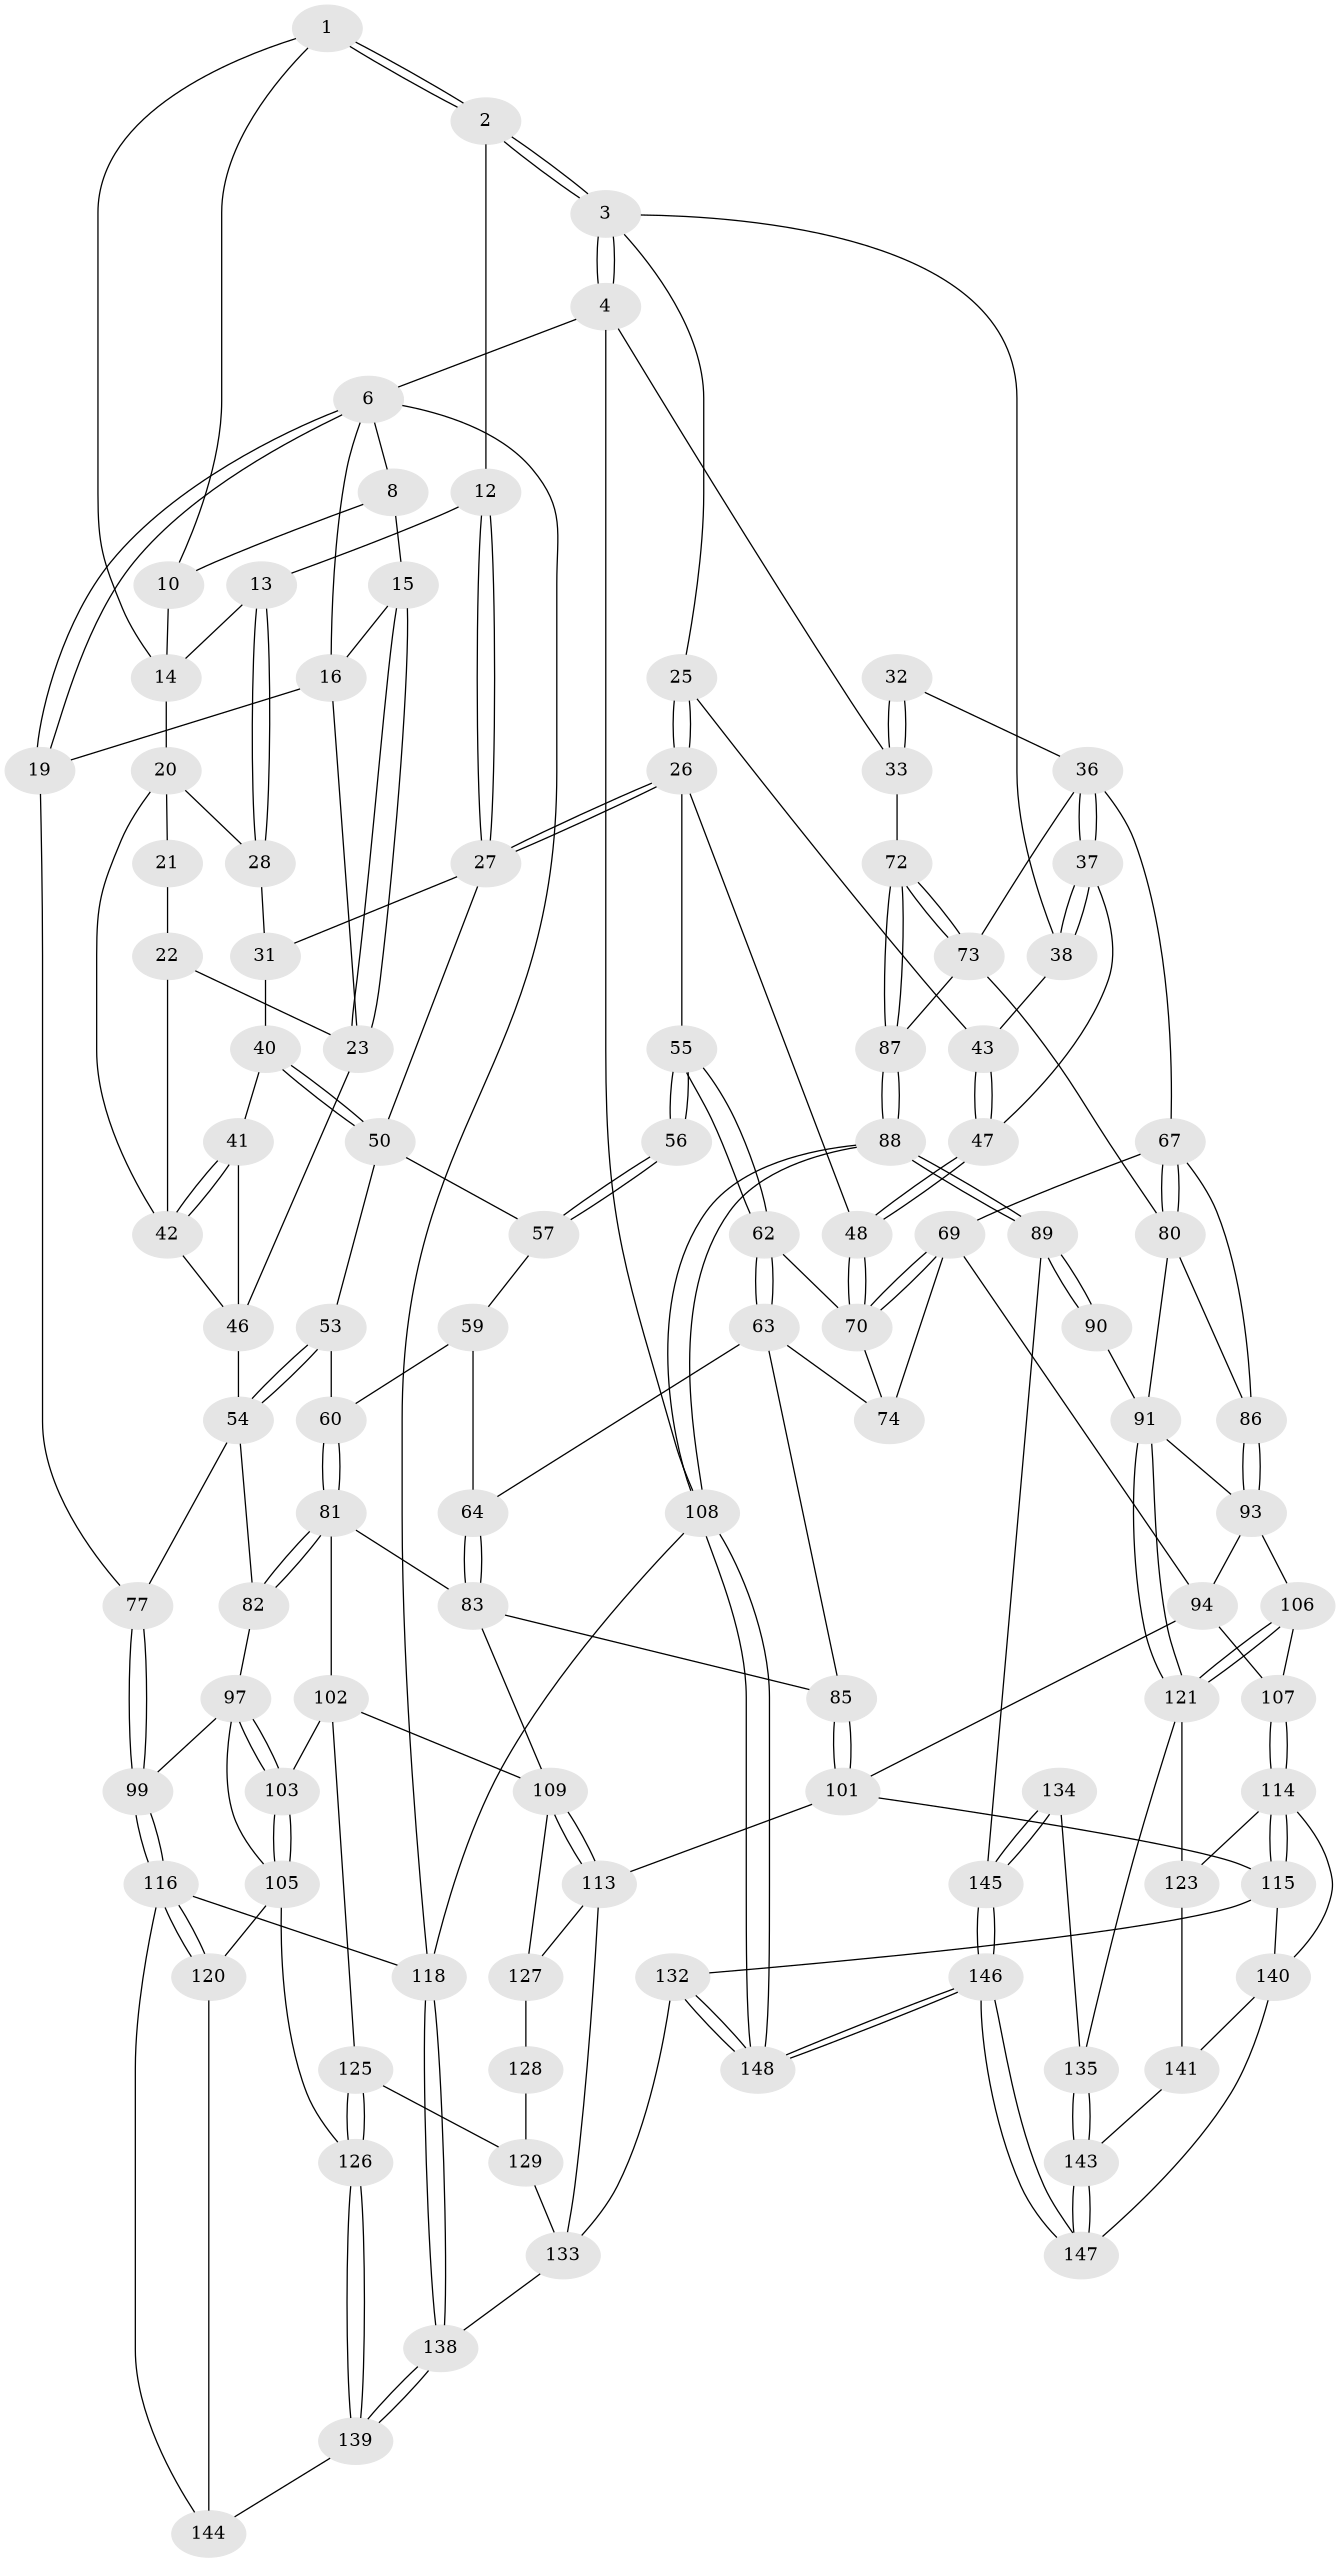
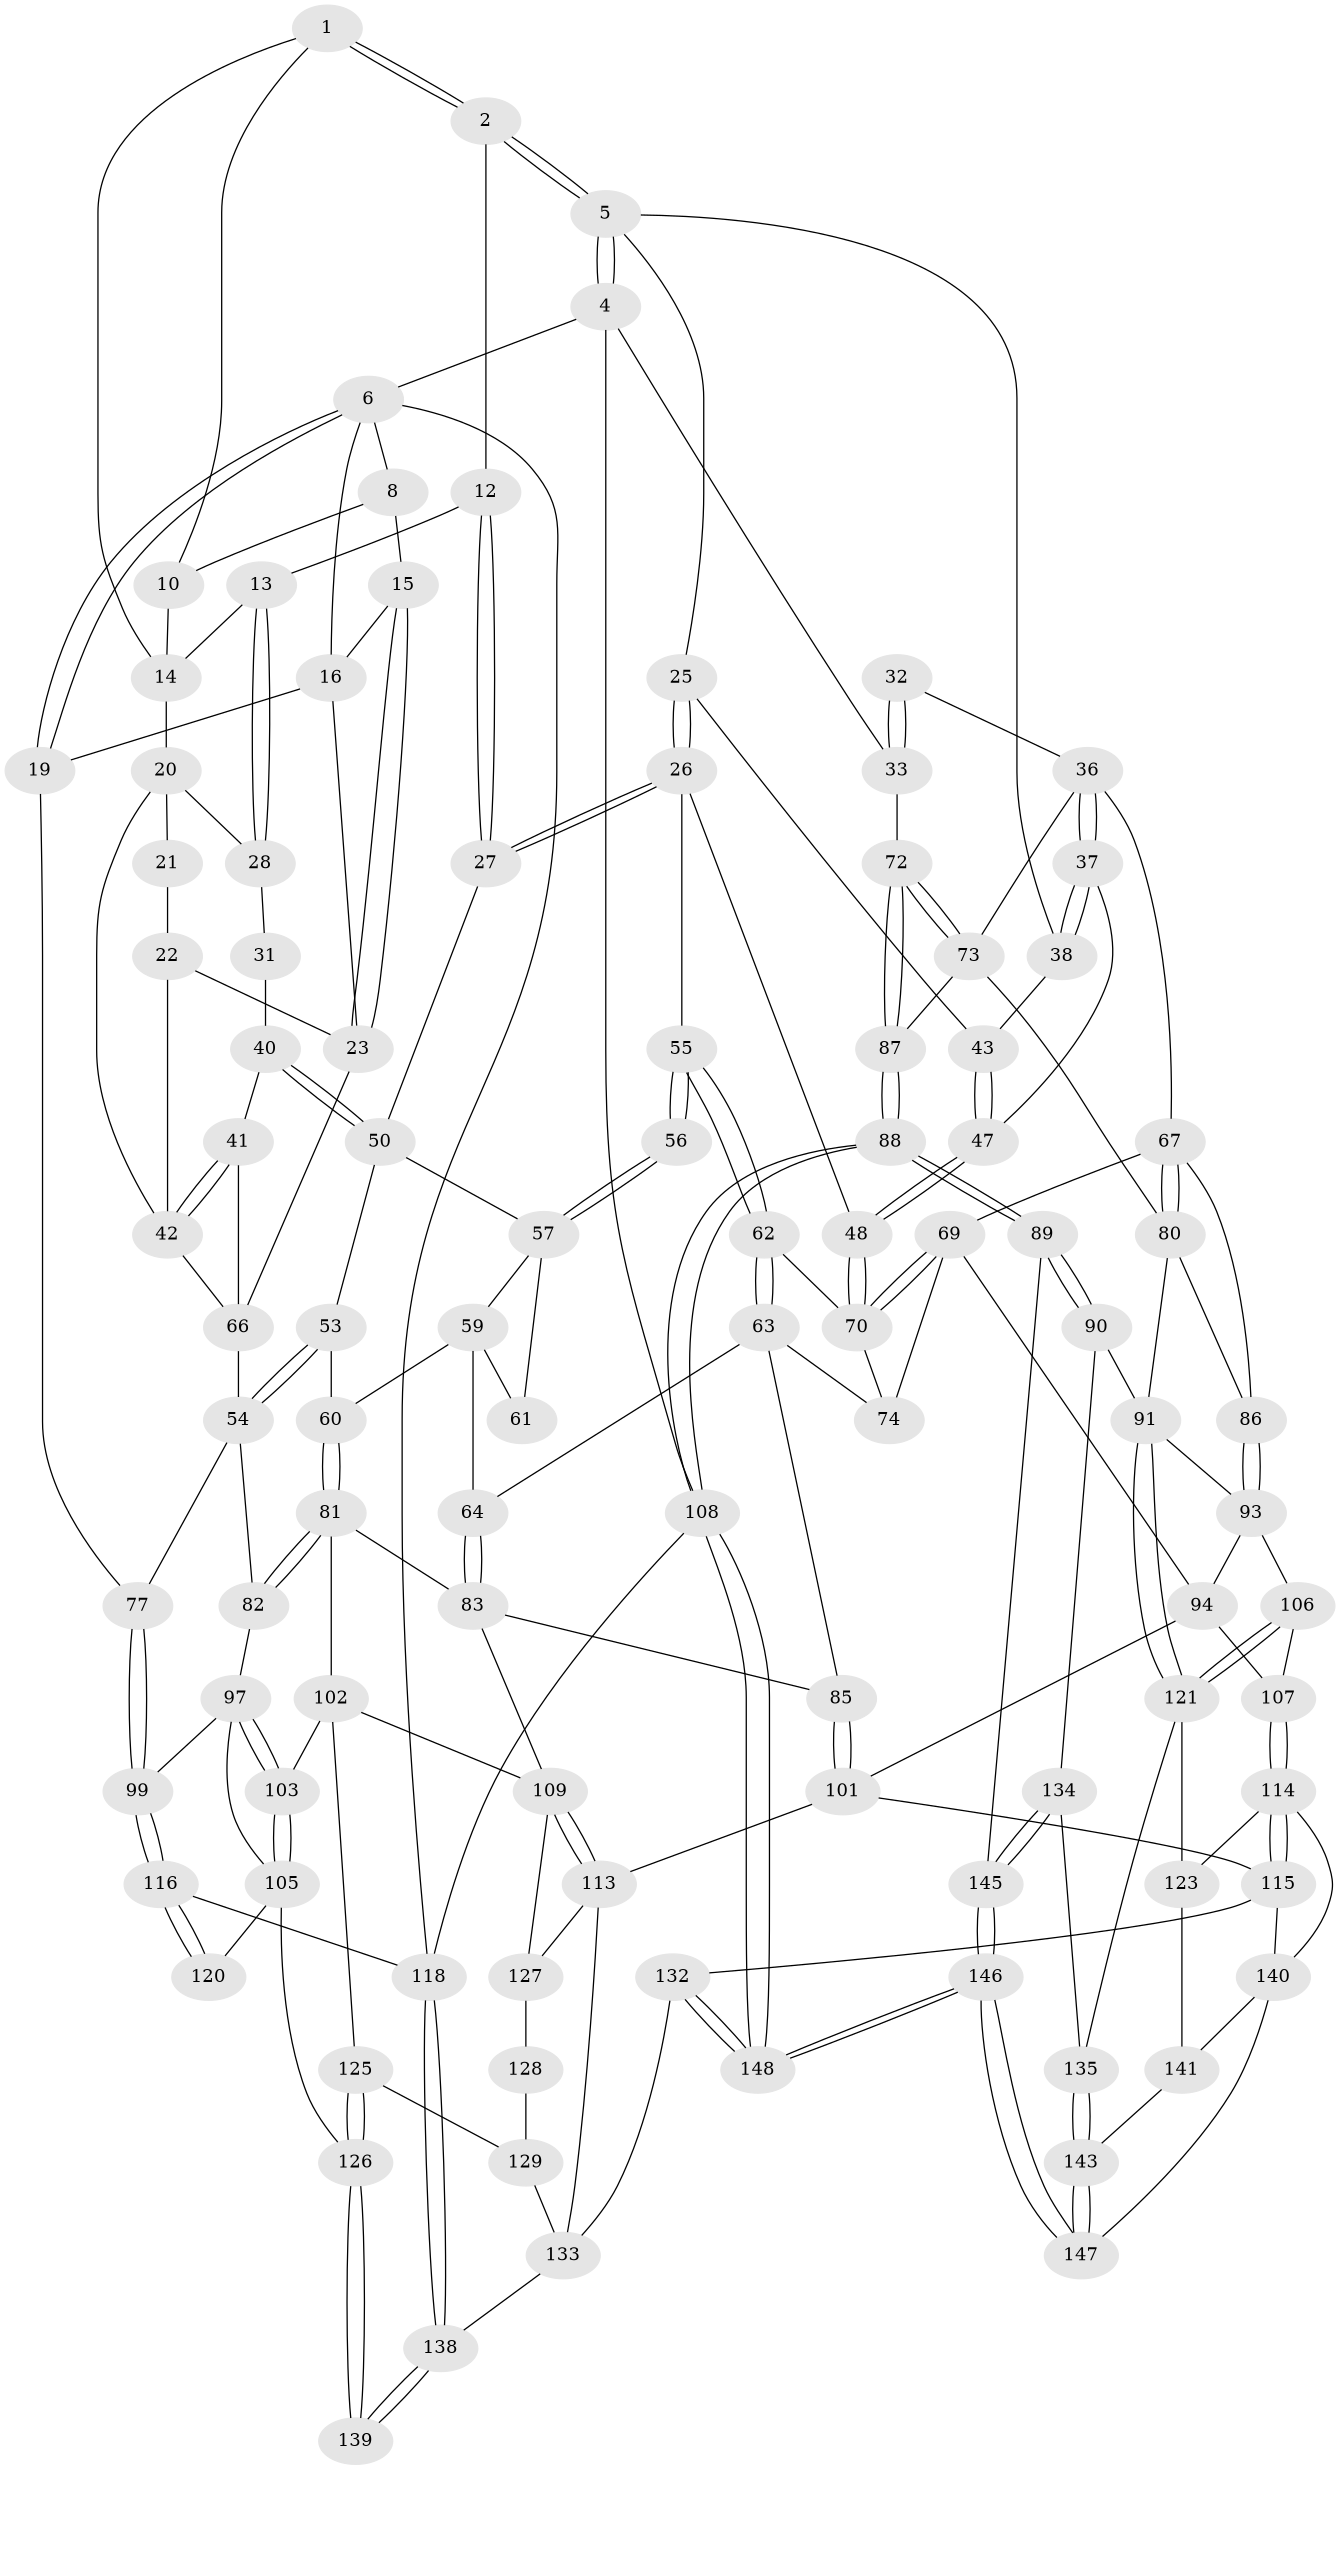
(606, 214) -> (606, 214)
(376, 910) -> none
(238, 1328) -> (238, 1328)
none -> (522, 1420)
none -> (1078, 1560)
(209, 2534) -> none
